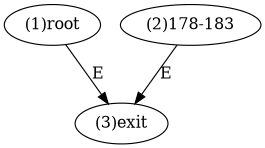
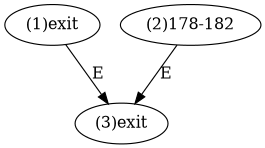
(52, 25) -> (52, 25)
(191, 25) -> (191, 25)
